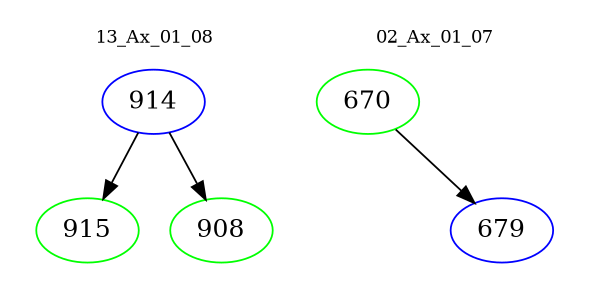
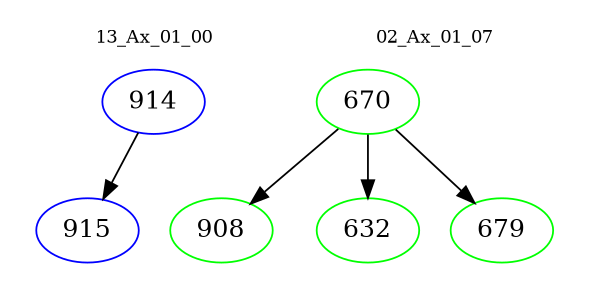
(154, 38) -> (154, 38)
(183, 158) -> (314, 149)
(88, 230) -> (88, 230)
none -> (368, 230)
(502, 230) -> (502, 230)
